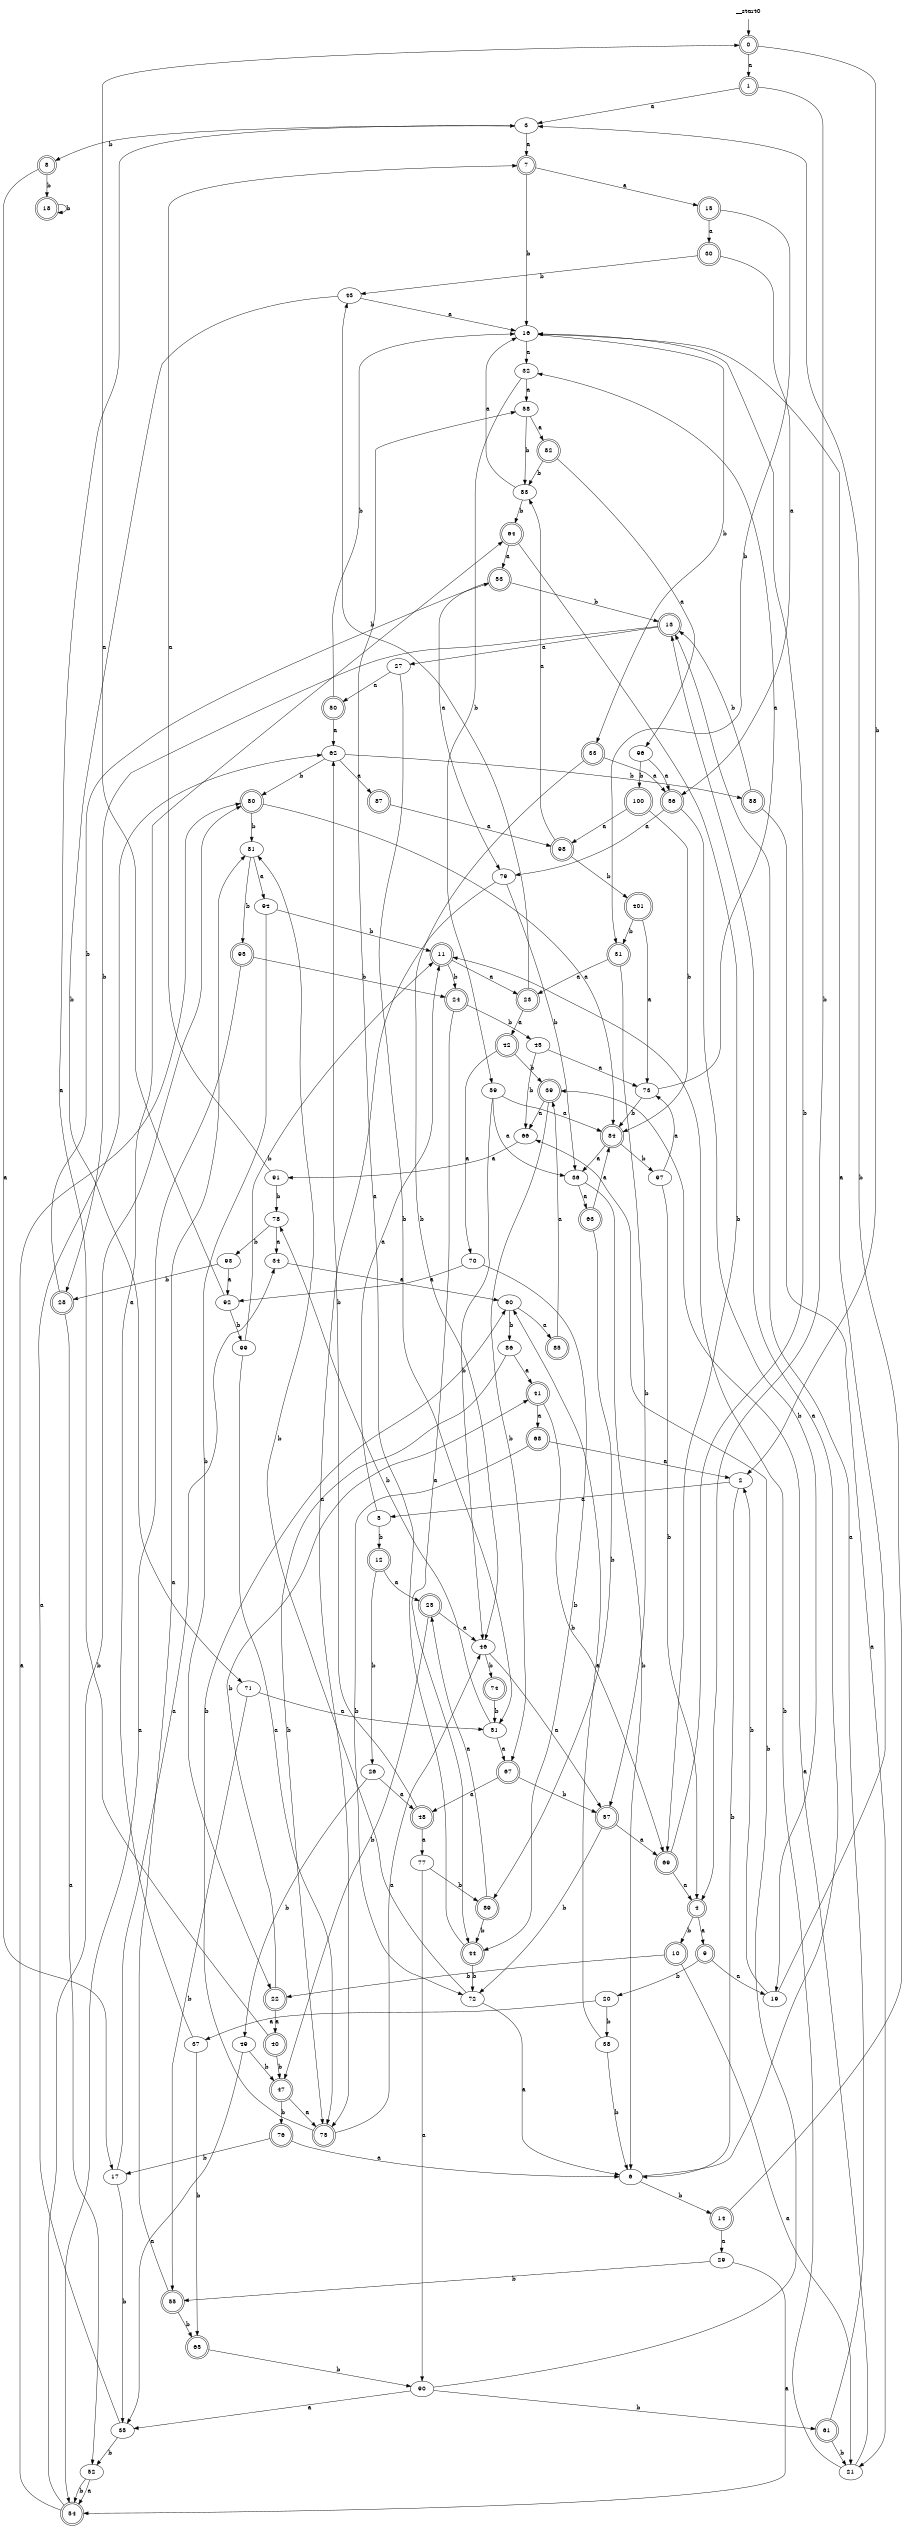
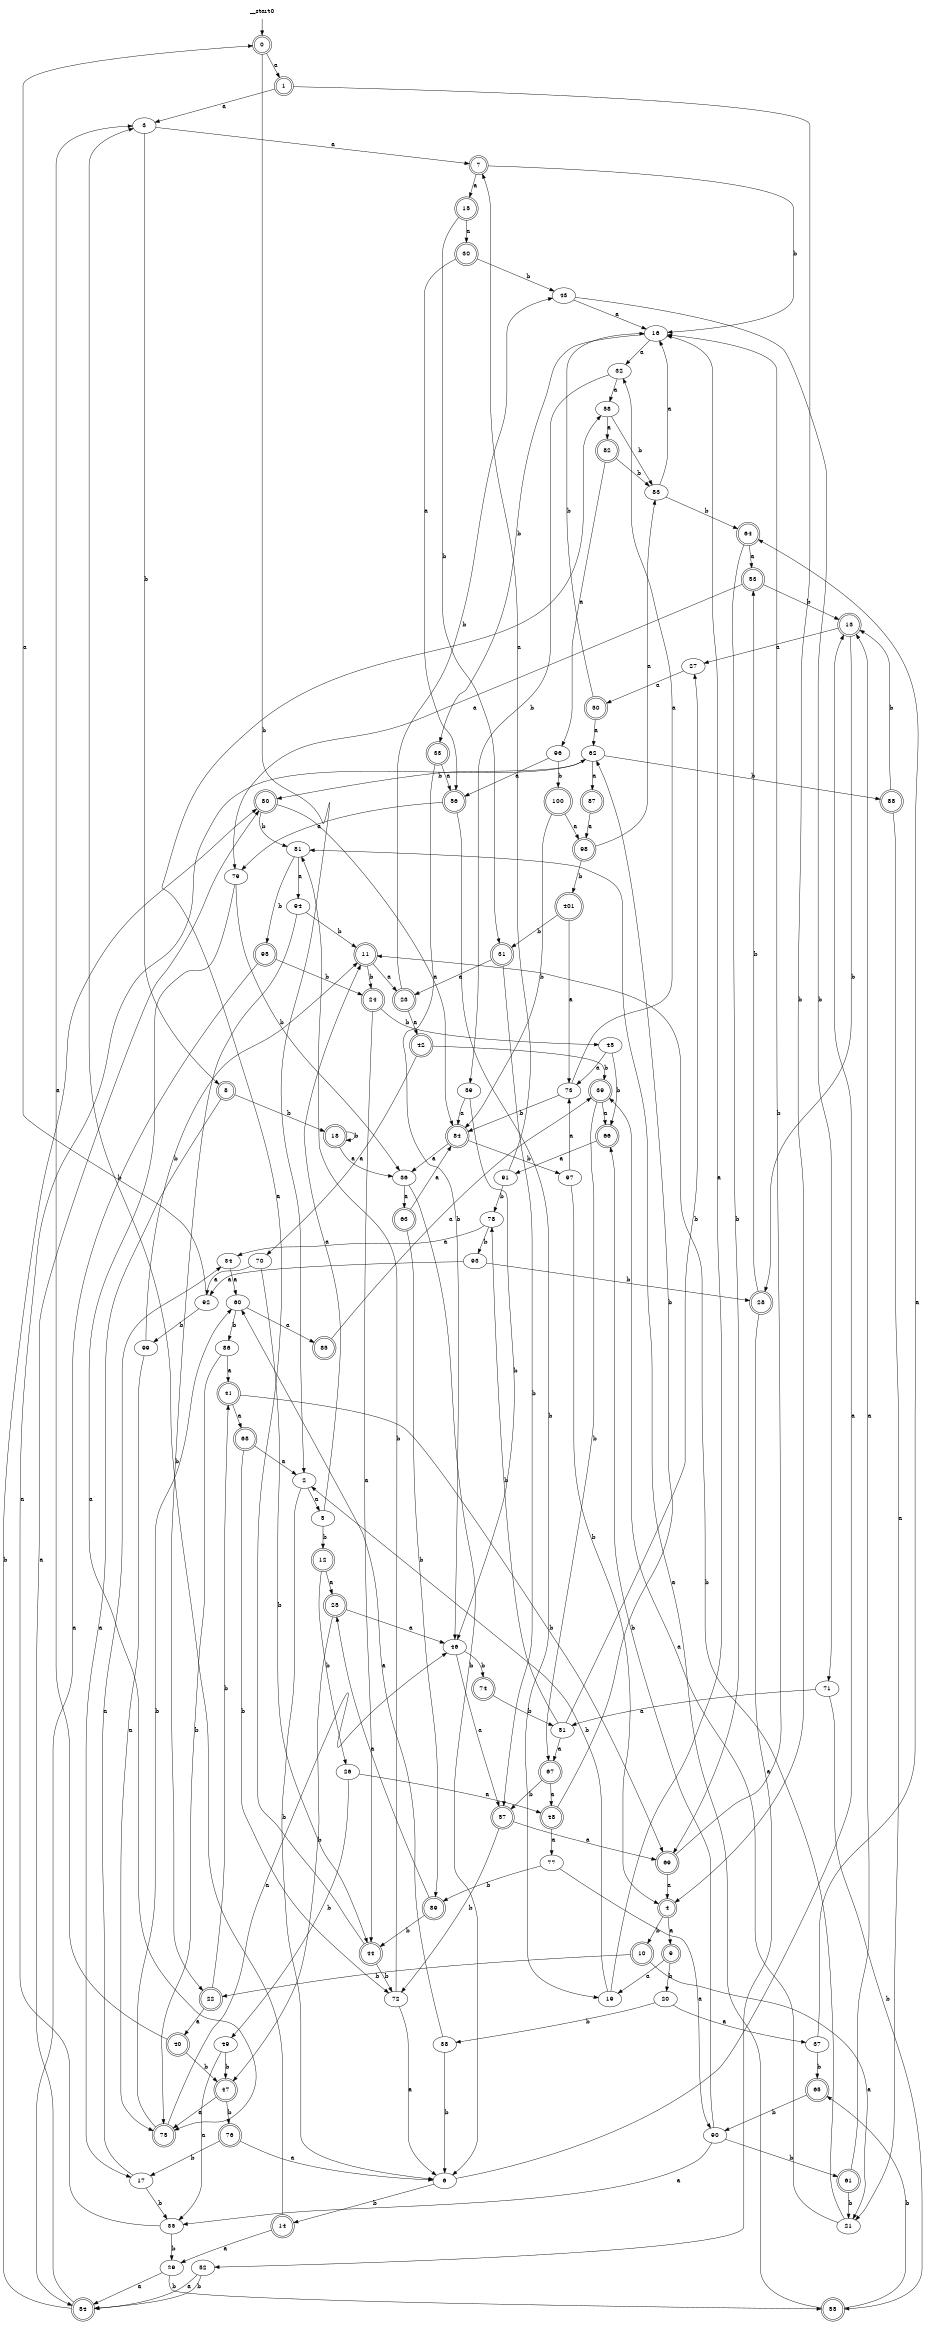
(526, 1136) -> (607, 1136)
(509, 1151) -> (360, 1167)
(402, 1205) -> (694, 1214)
(109, 2450) -> (172, 2245)
